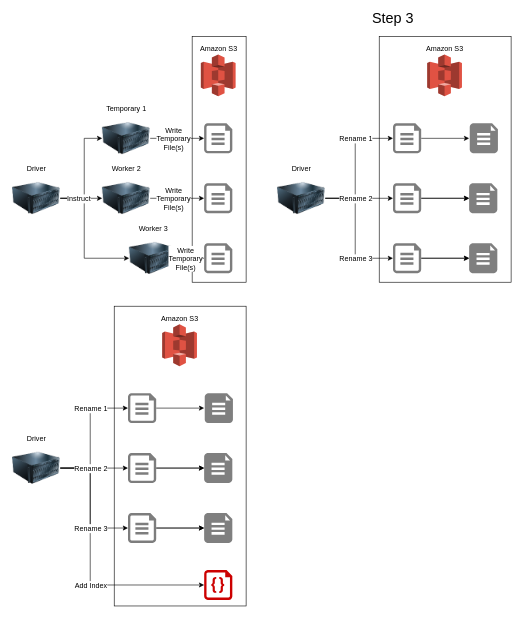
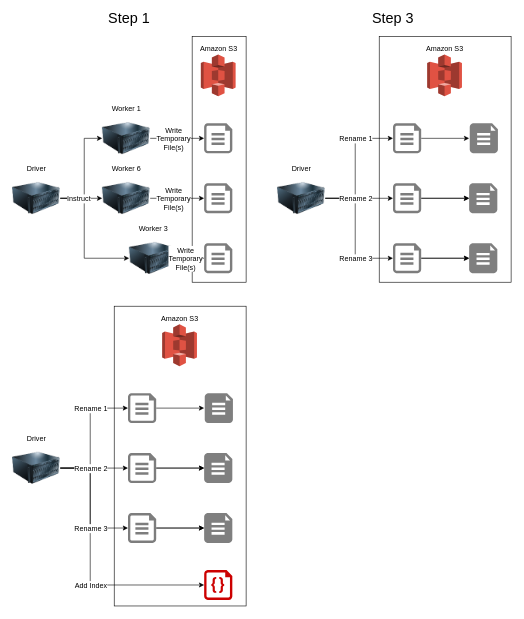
none -> (129, 18)
(127, 108) -> (127, 108)
(127, 168) -> (127, 168)
